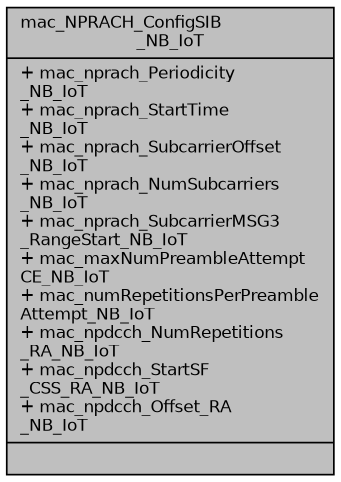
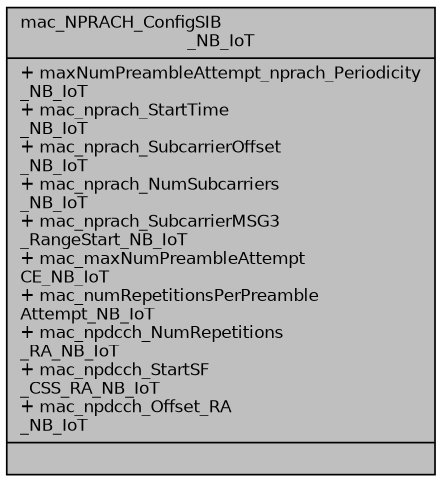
(128, 73) -> (221, 73)
